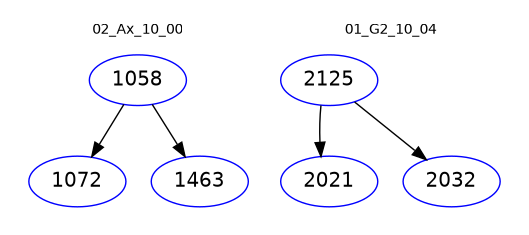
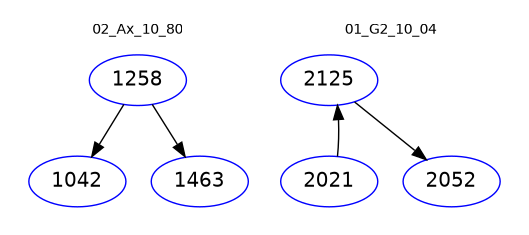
(138, 30) -> (138, 30)
(138, 80) -> (138, 80)
(320, 124) -> (339, 138)
(77, 181) -> (77, 181)
(452, 181) -> (452, 181)
